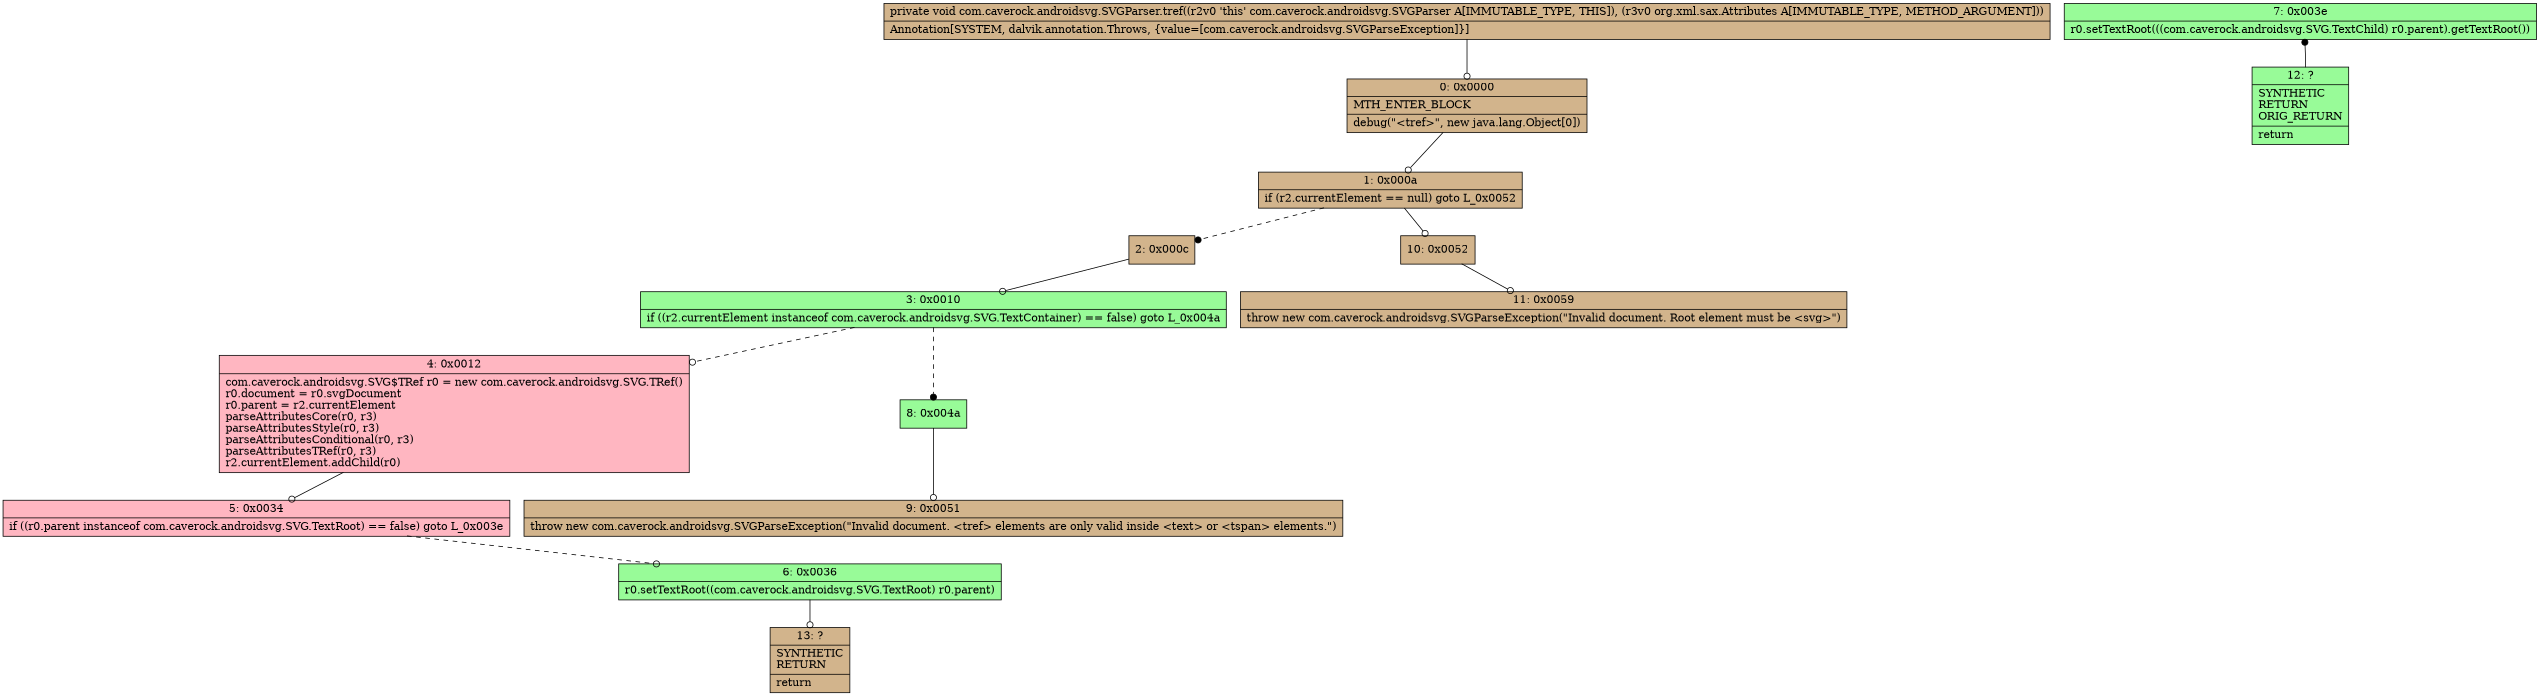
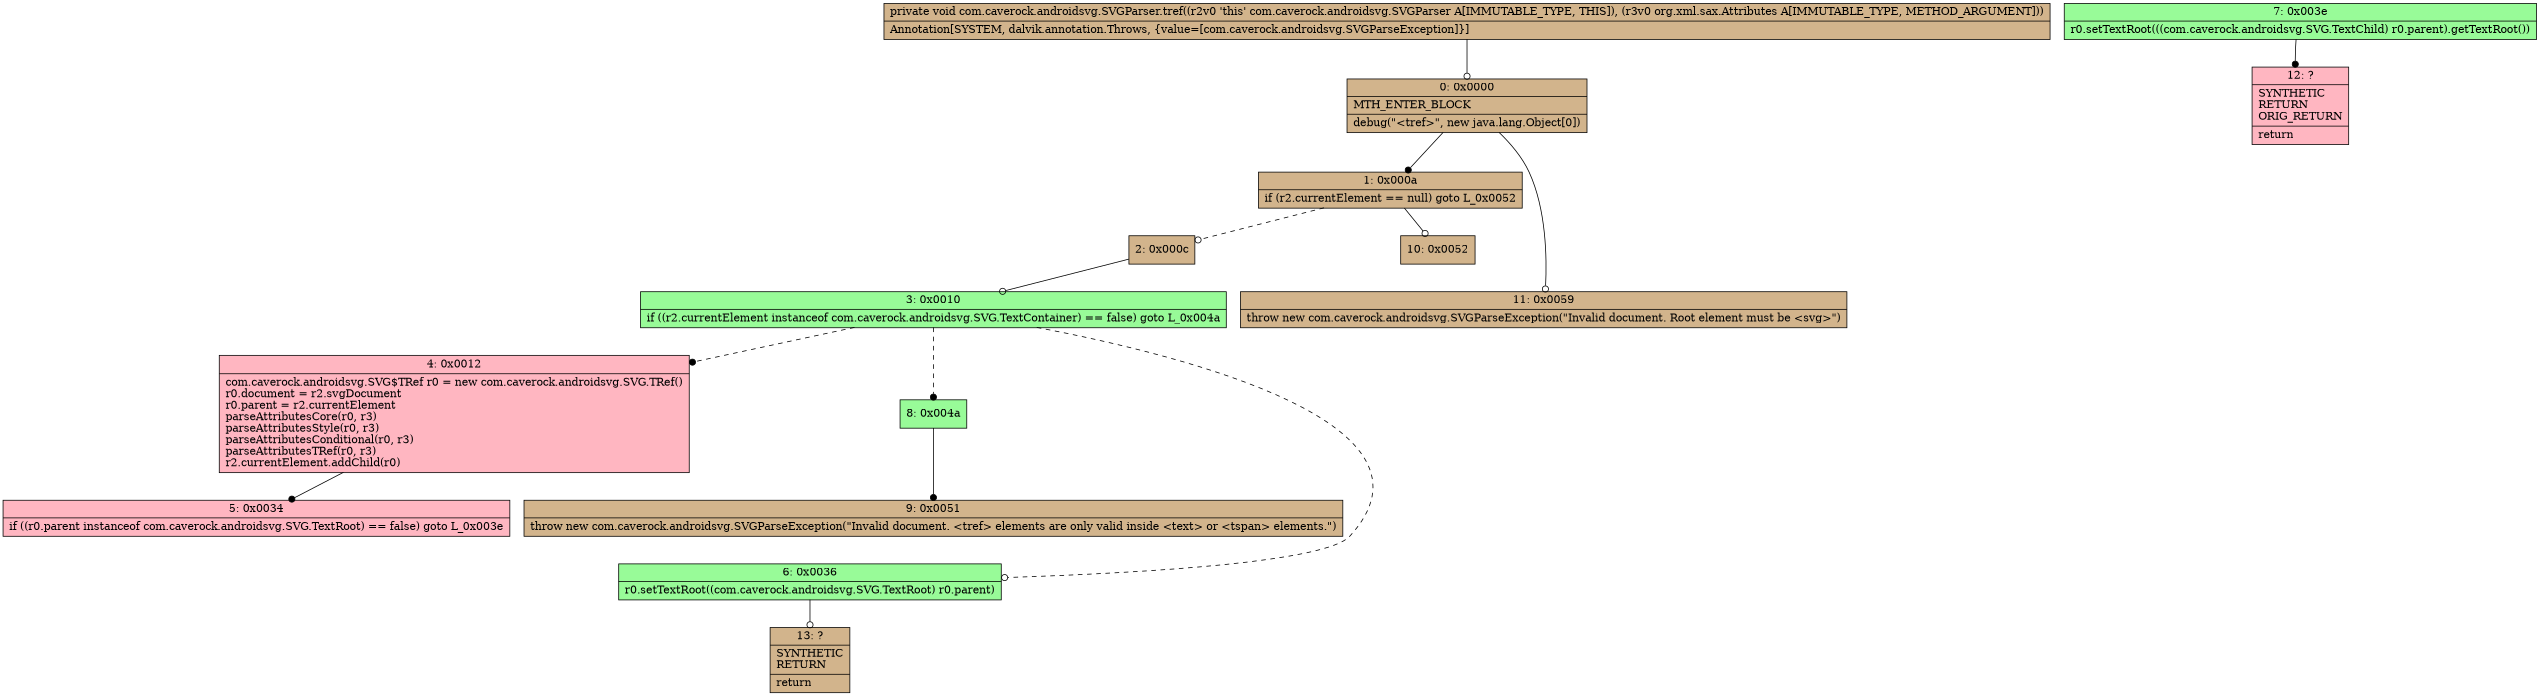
(2305, 56) -> (2295, 50)
(2300, 106) -> (2300, 106)
(1427, 150) -> (1427, 150)
(1263, 223) -> (1263, 223)
(1485, 276) -> (1539, 203)
(775, 344) -> (775, 344)
(314, 394) -> (314, 394)
(933, 461) -> (933, 461)
(319, 485) -> (319, 485)
(530, 550) -> (1372, 494)
